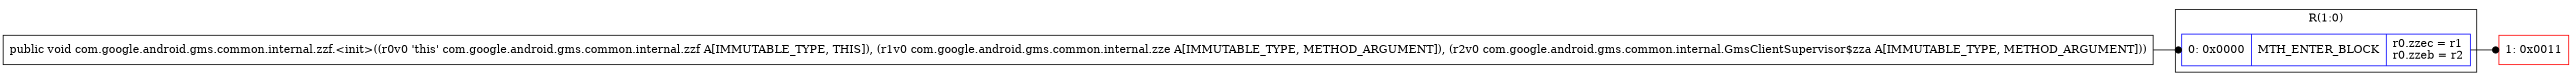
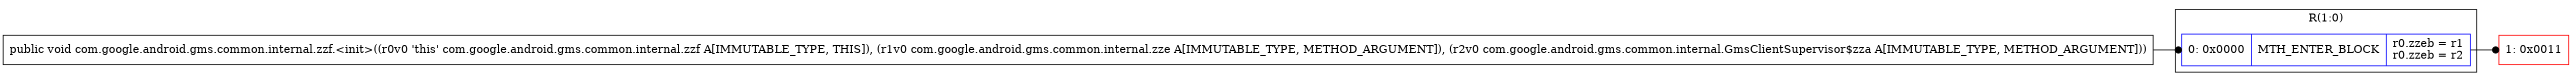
(2428, 44) -> (2428, 44)
